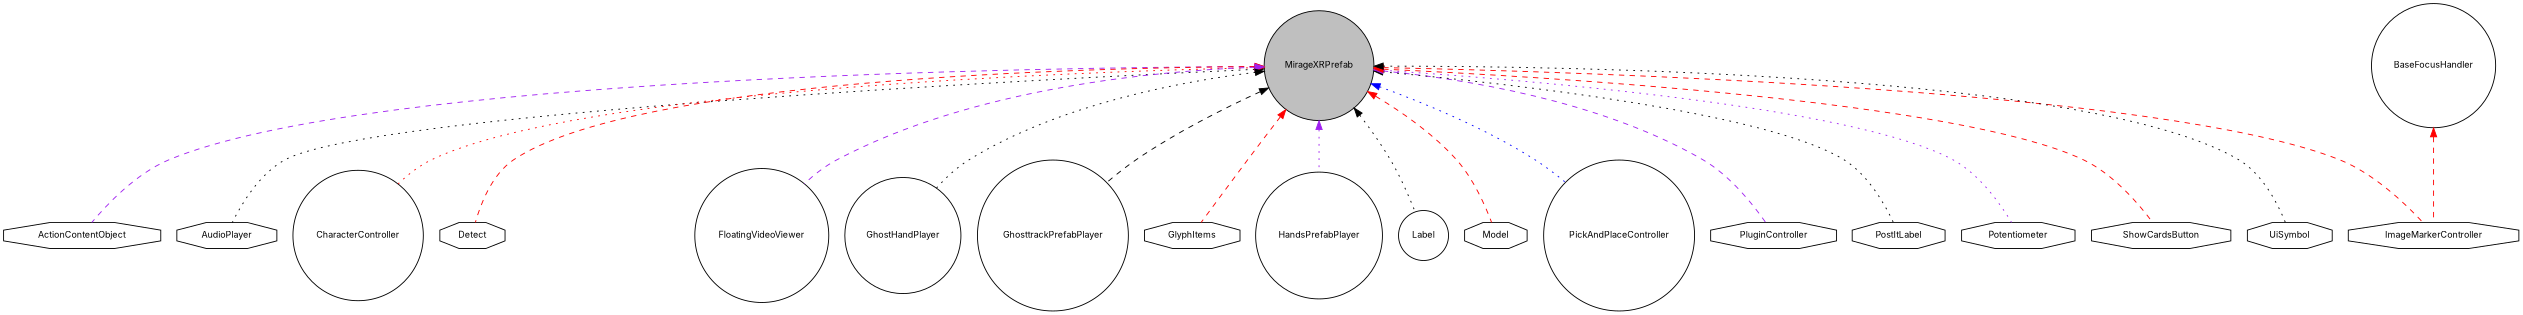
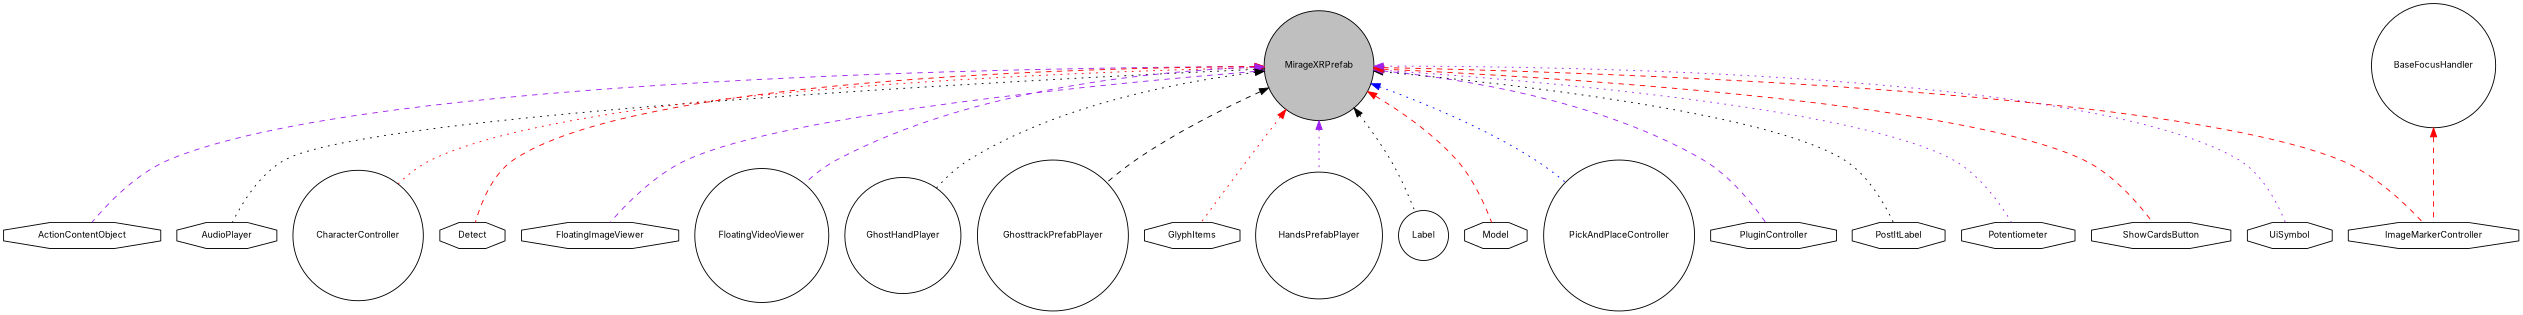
(1832, 81) -> (1832, 81)
(1240, 169) -> (1240, 169)
none -> (600, 236)
